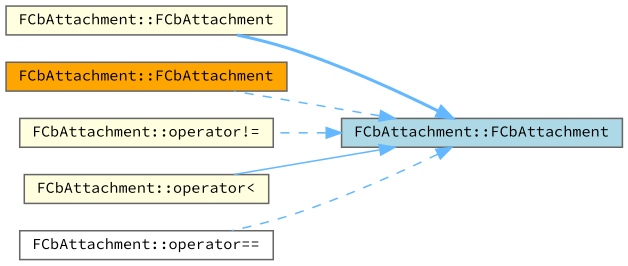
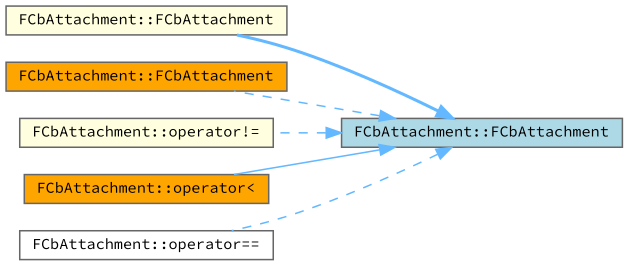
(146, 189) -> (146, 189)
